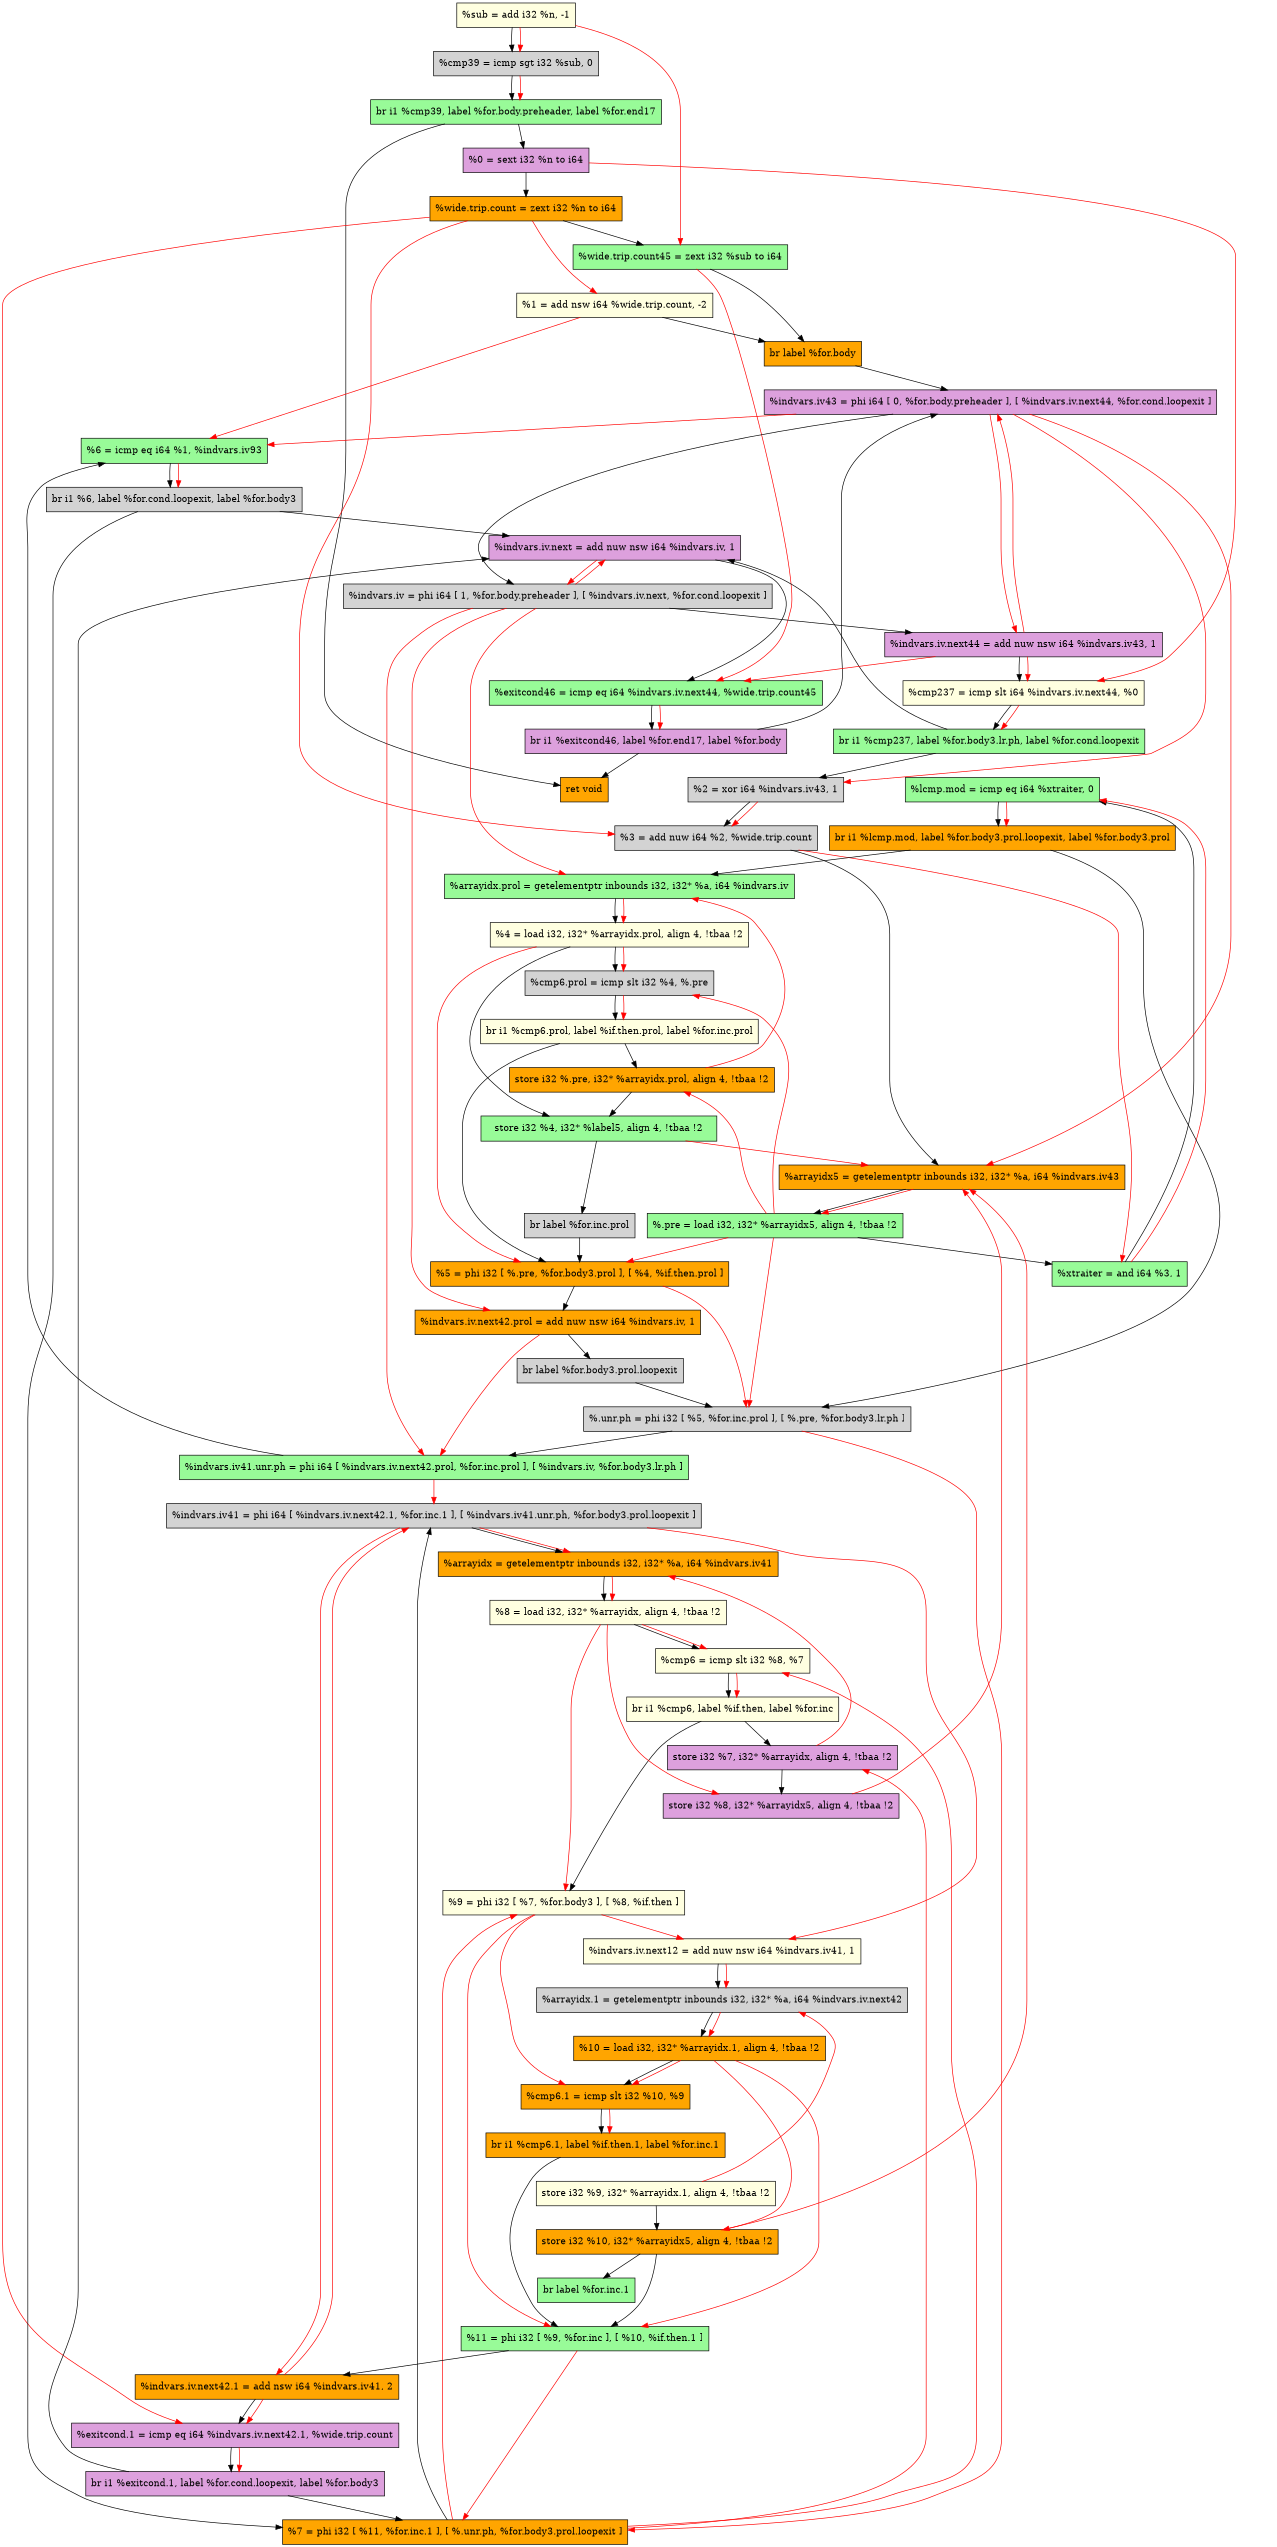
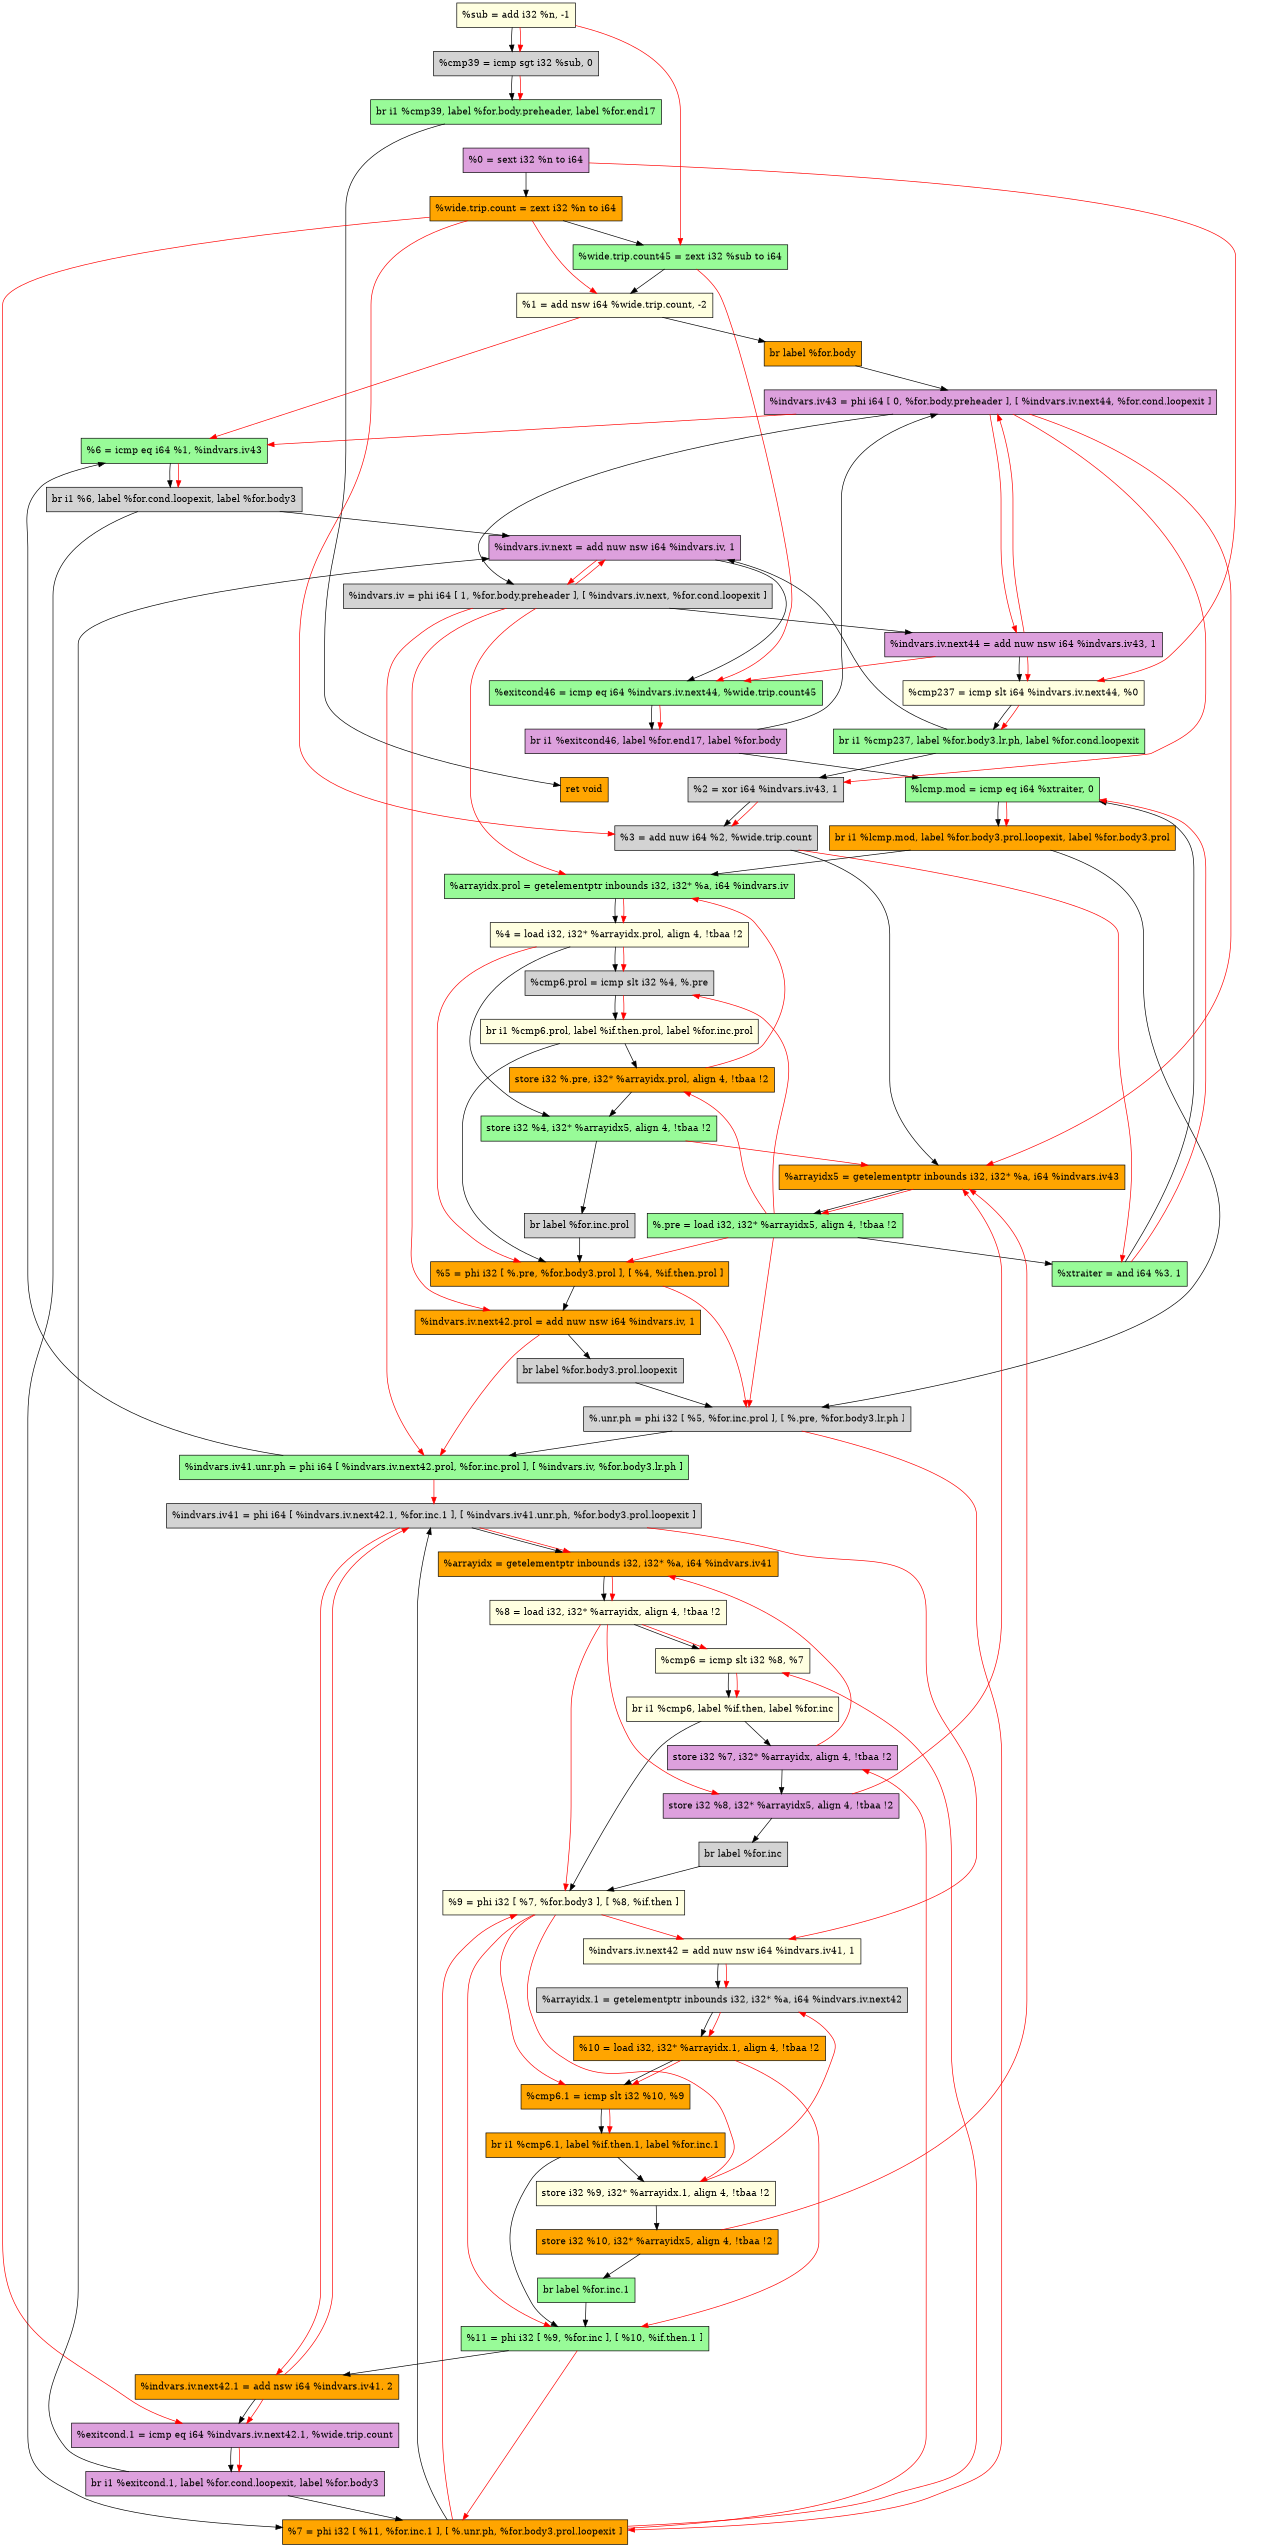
(520, 133) -> none
(759, 297) -> (650, 279)
(174, 451) -> (174, 451)
(623, 764) -> (826, 765)
(599, 1129) -> (599, 1129)
none -> (743, 1854)
(722, 1951) -> (722, 1951)
none -> (608, 2073)
(786, 2150) -> none
none -> (628, 2167)
(646, 2294) -> (586, 2311)
